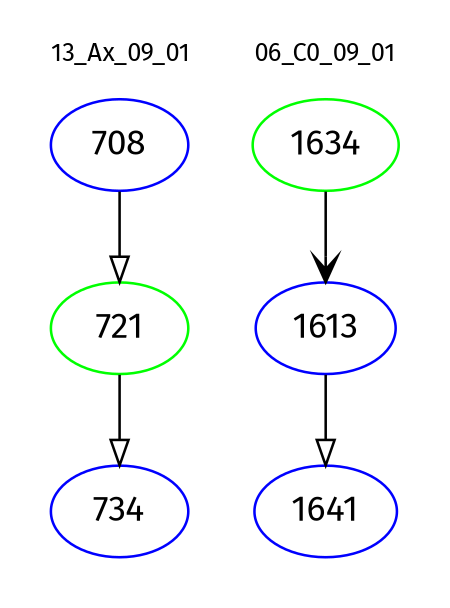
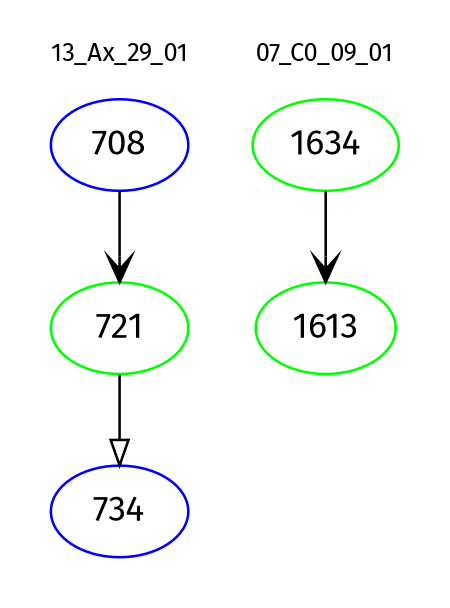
(121, 55) -> (121, 55)
(326, 55) -> (326, 55)
(120, 224) -> (120, 224)
(326, 328) -> (326, 328)
(326, 511) -> none
